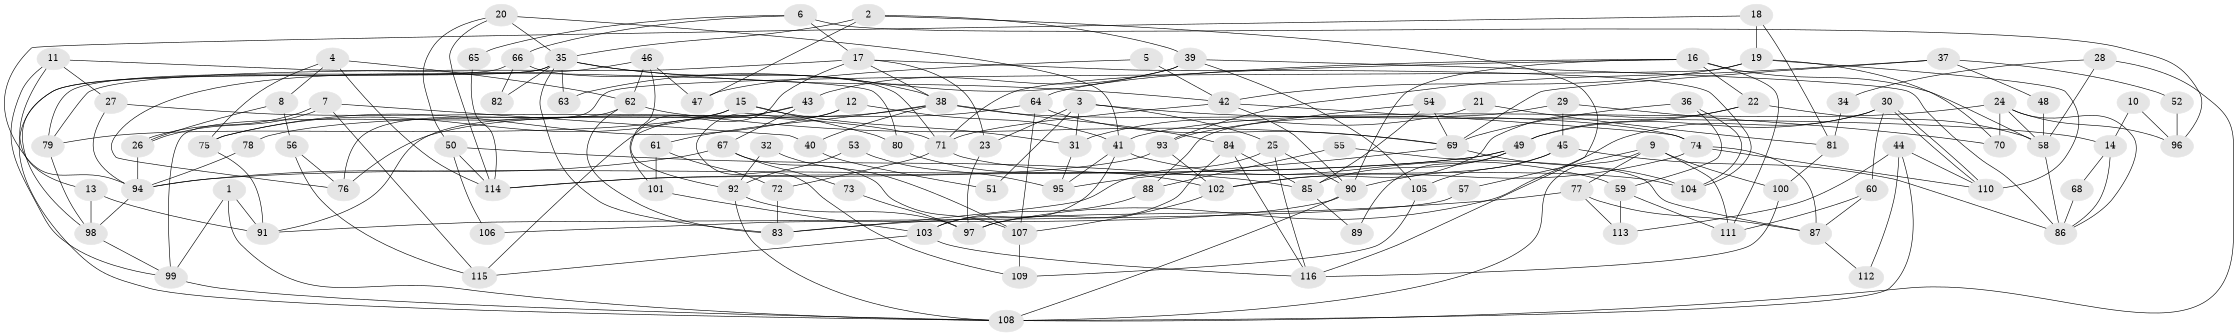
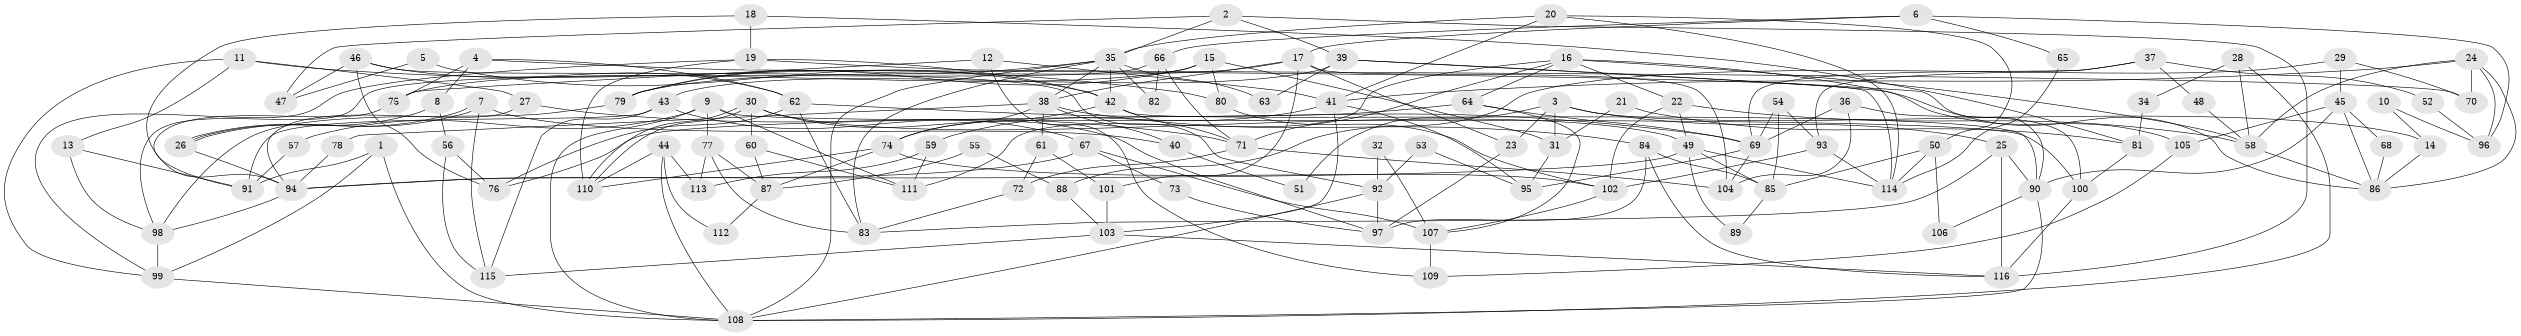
(1717, 158) -> (1988, 117)
(2094, 168) -> (2363, 124)
